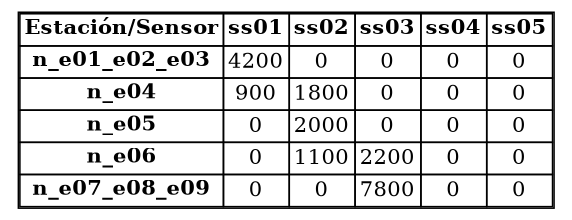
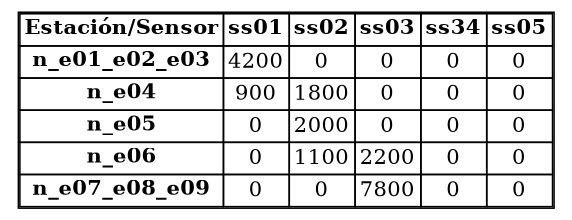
(454, 28) -> (454, 28)
